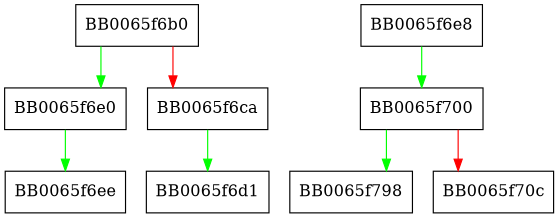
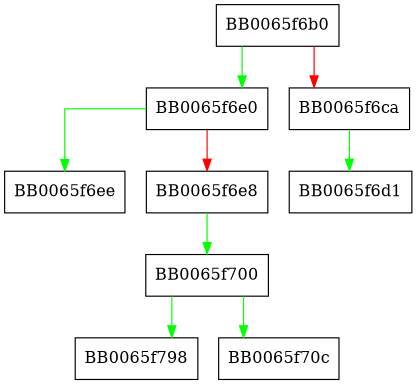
none -> (207, 144)
(458, 144) -> (244, 311)
